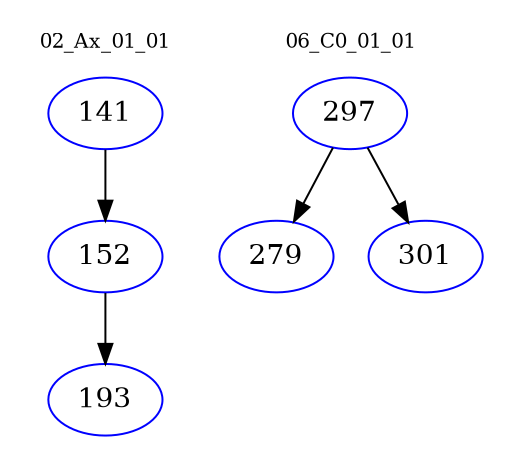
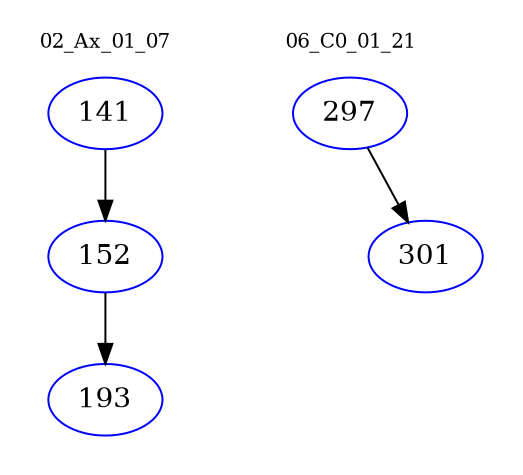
(105, 43) -> (105, 43)
(351, 43) -> (351, 43)
(276, 257) -> none
